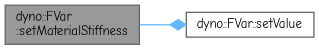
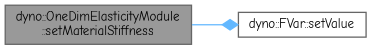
(72, 25) -> (98, 25)
